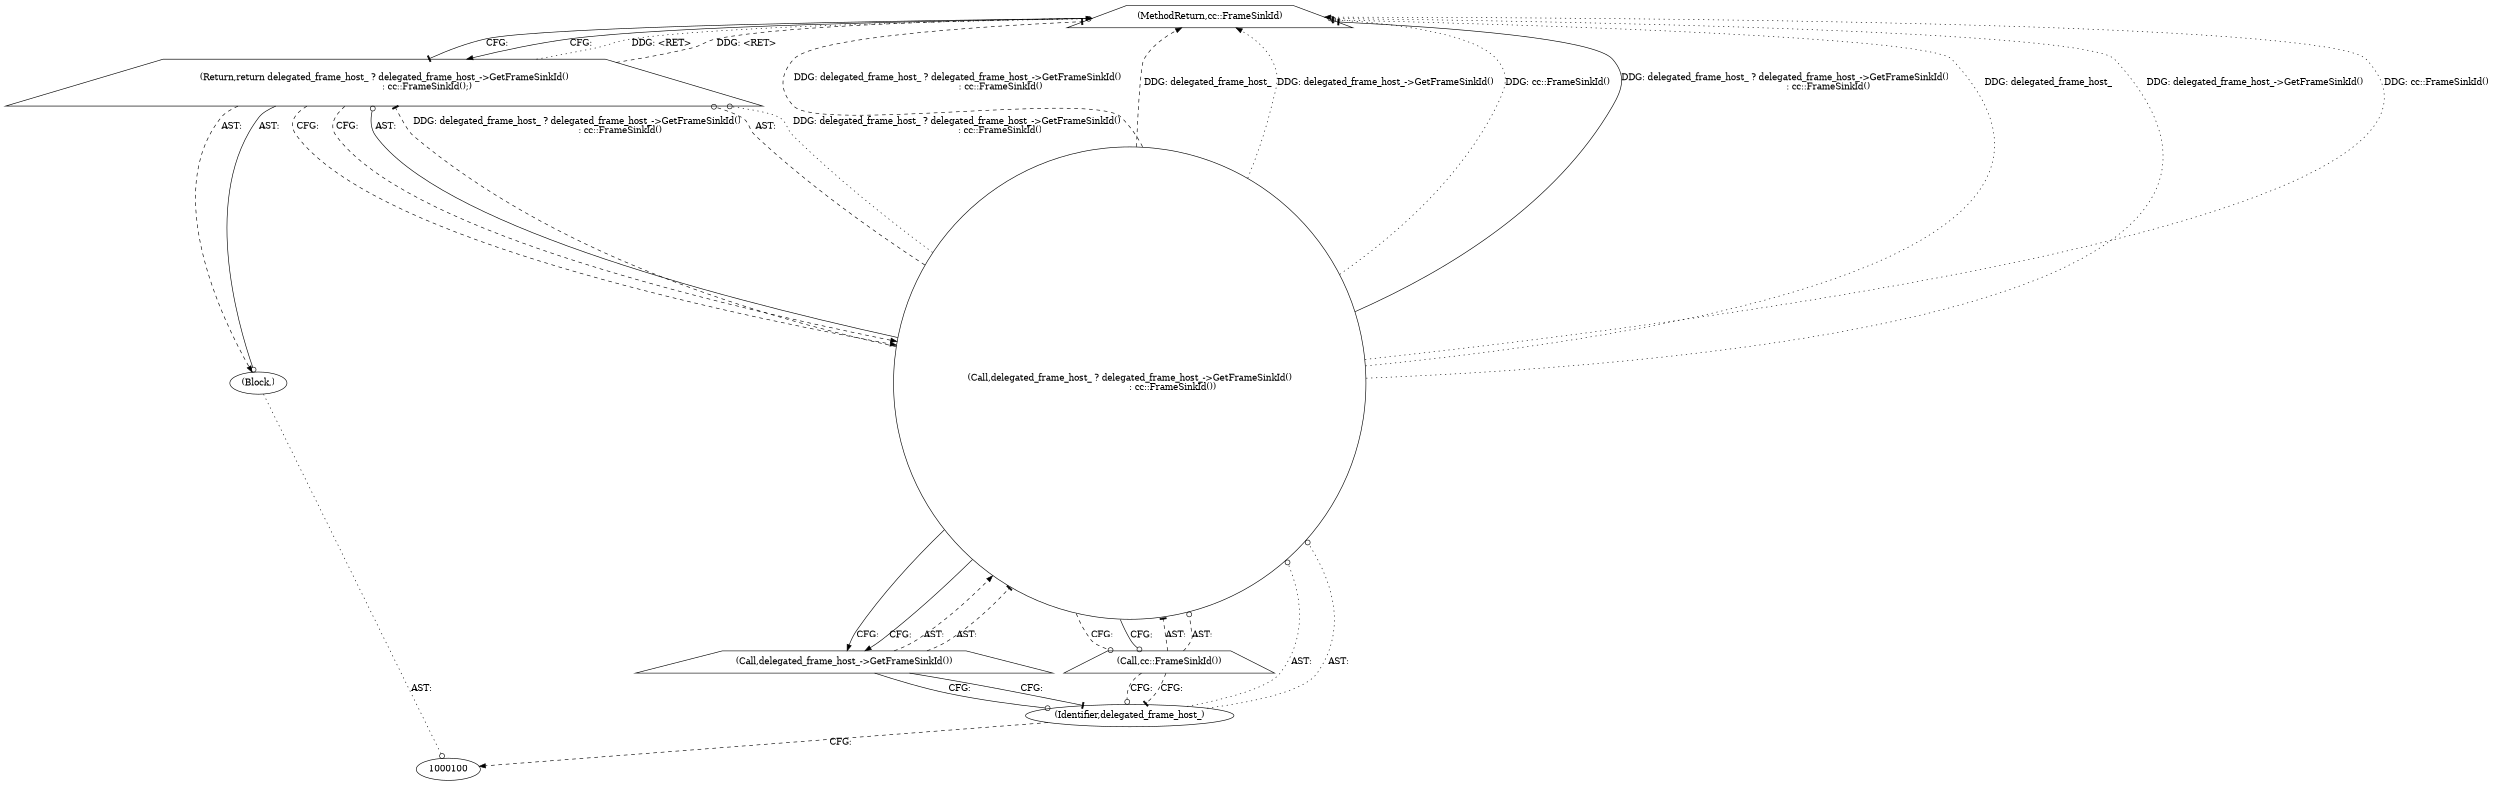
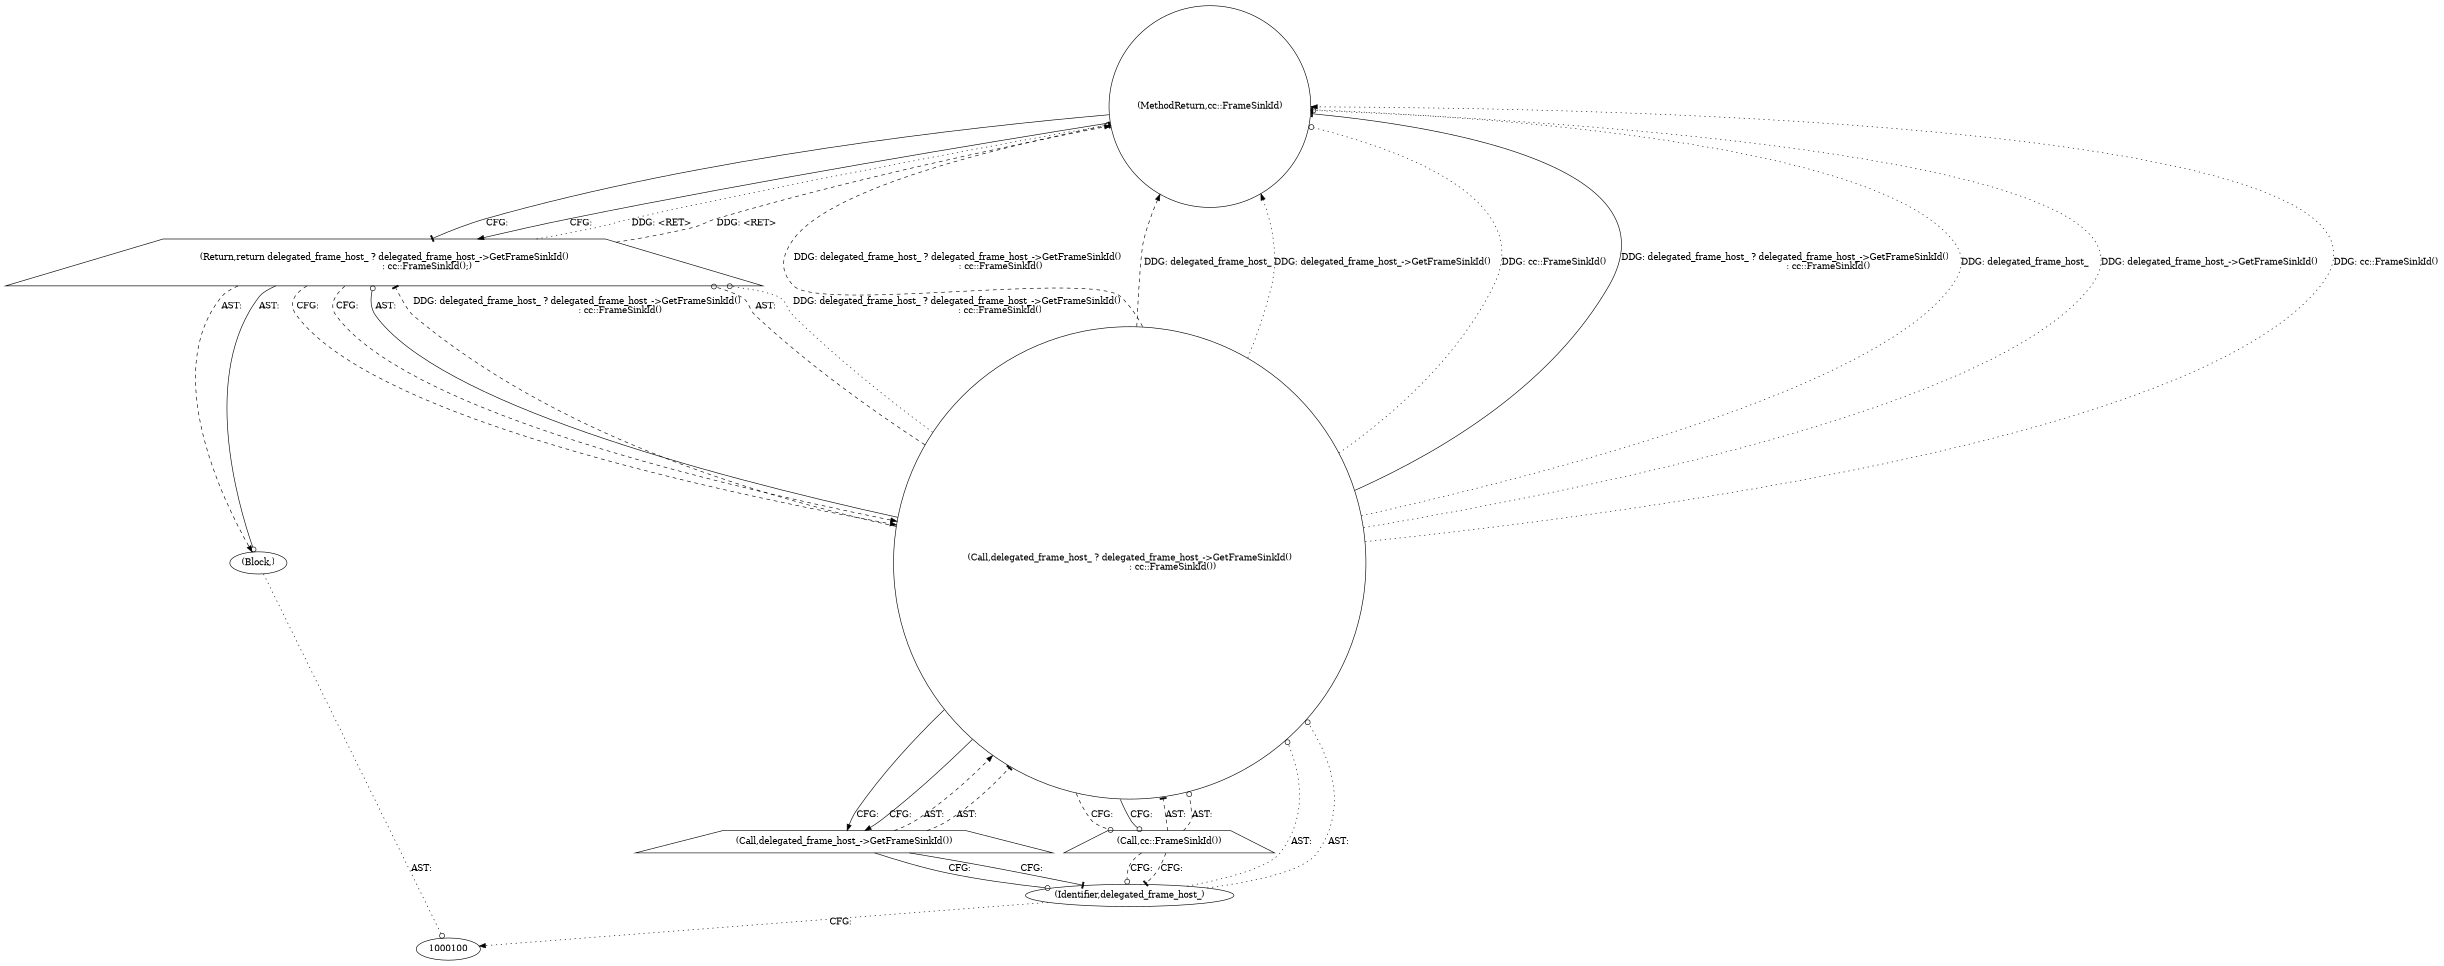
(1210, 17) -> (1210, 107)
(767, 744) -> (767, 924)
